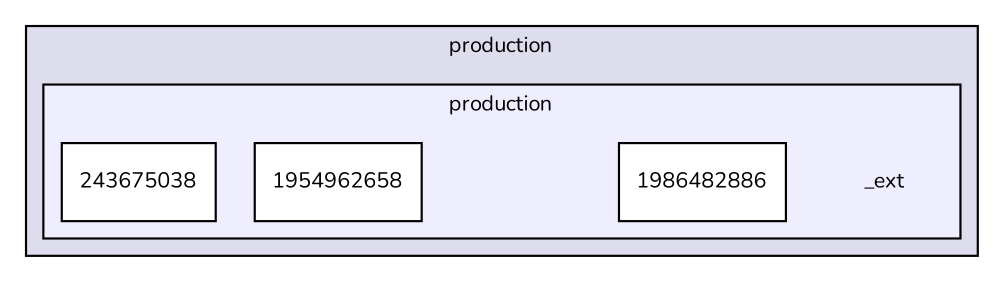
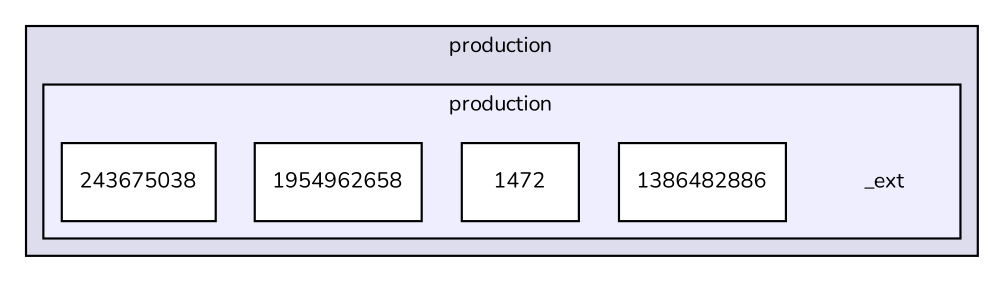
none -> (520, 182)
(702, 182) -> (702, 182)
